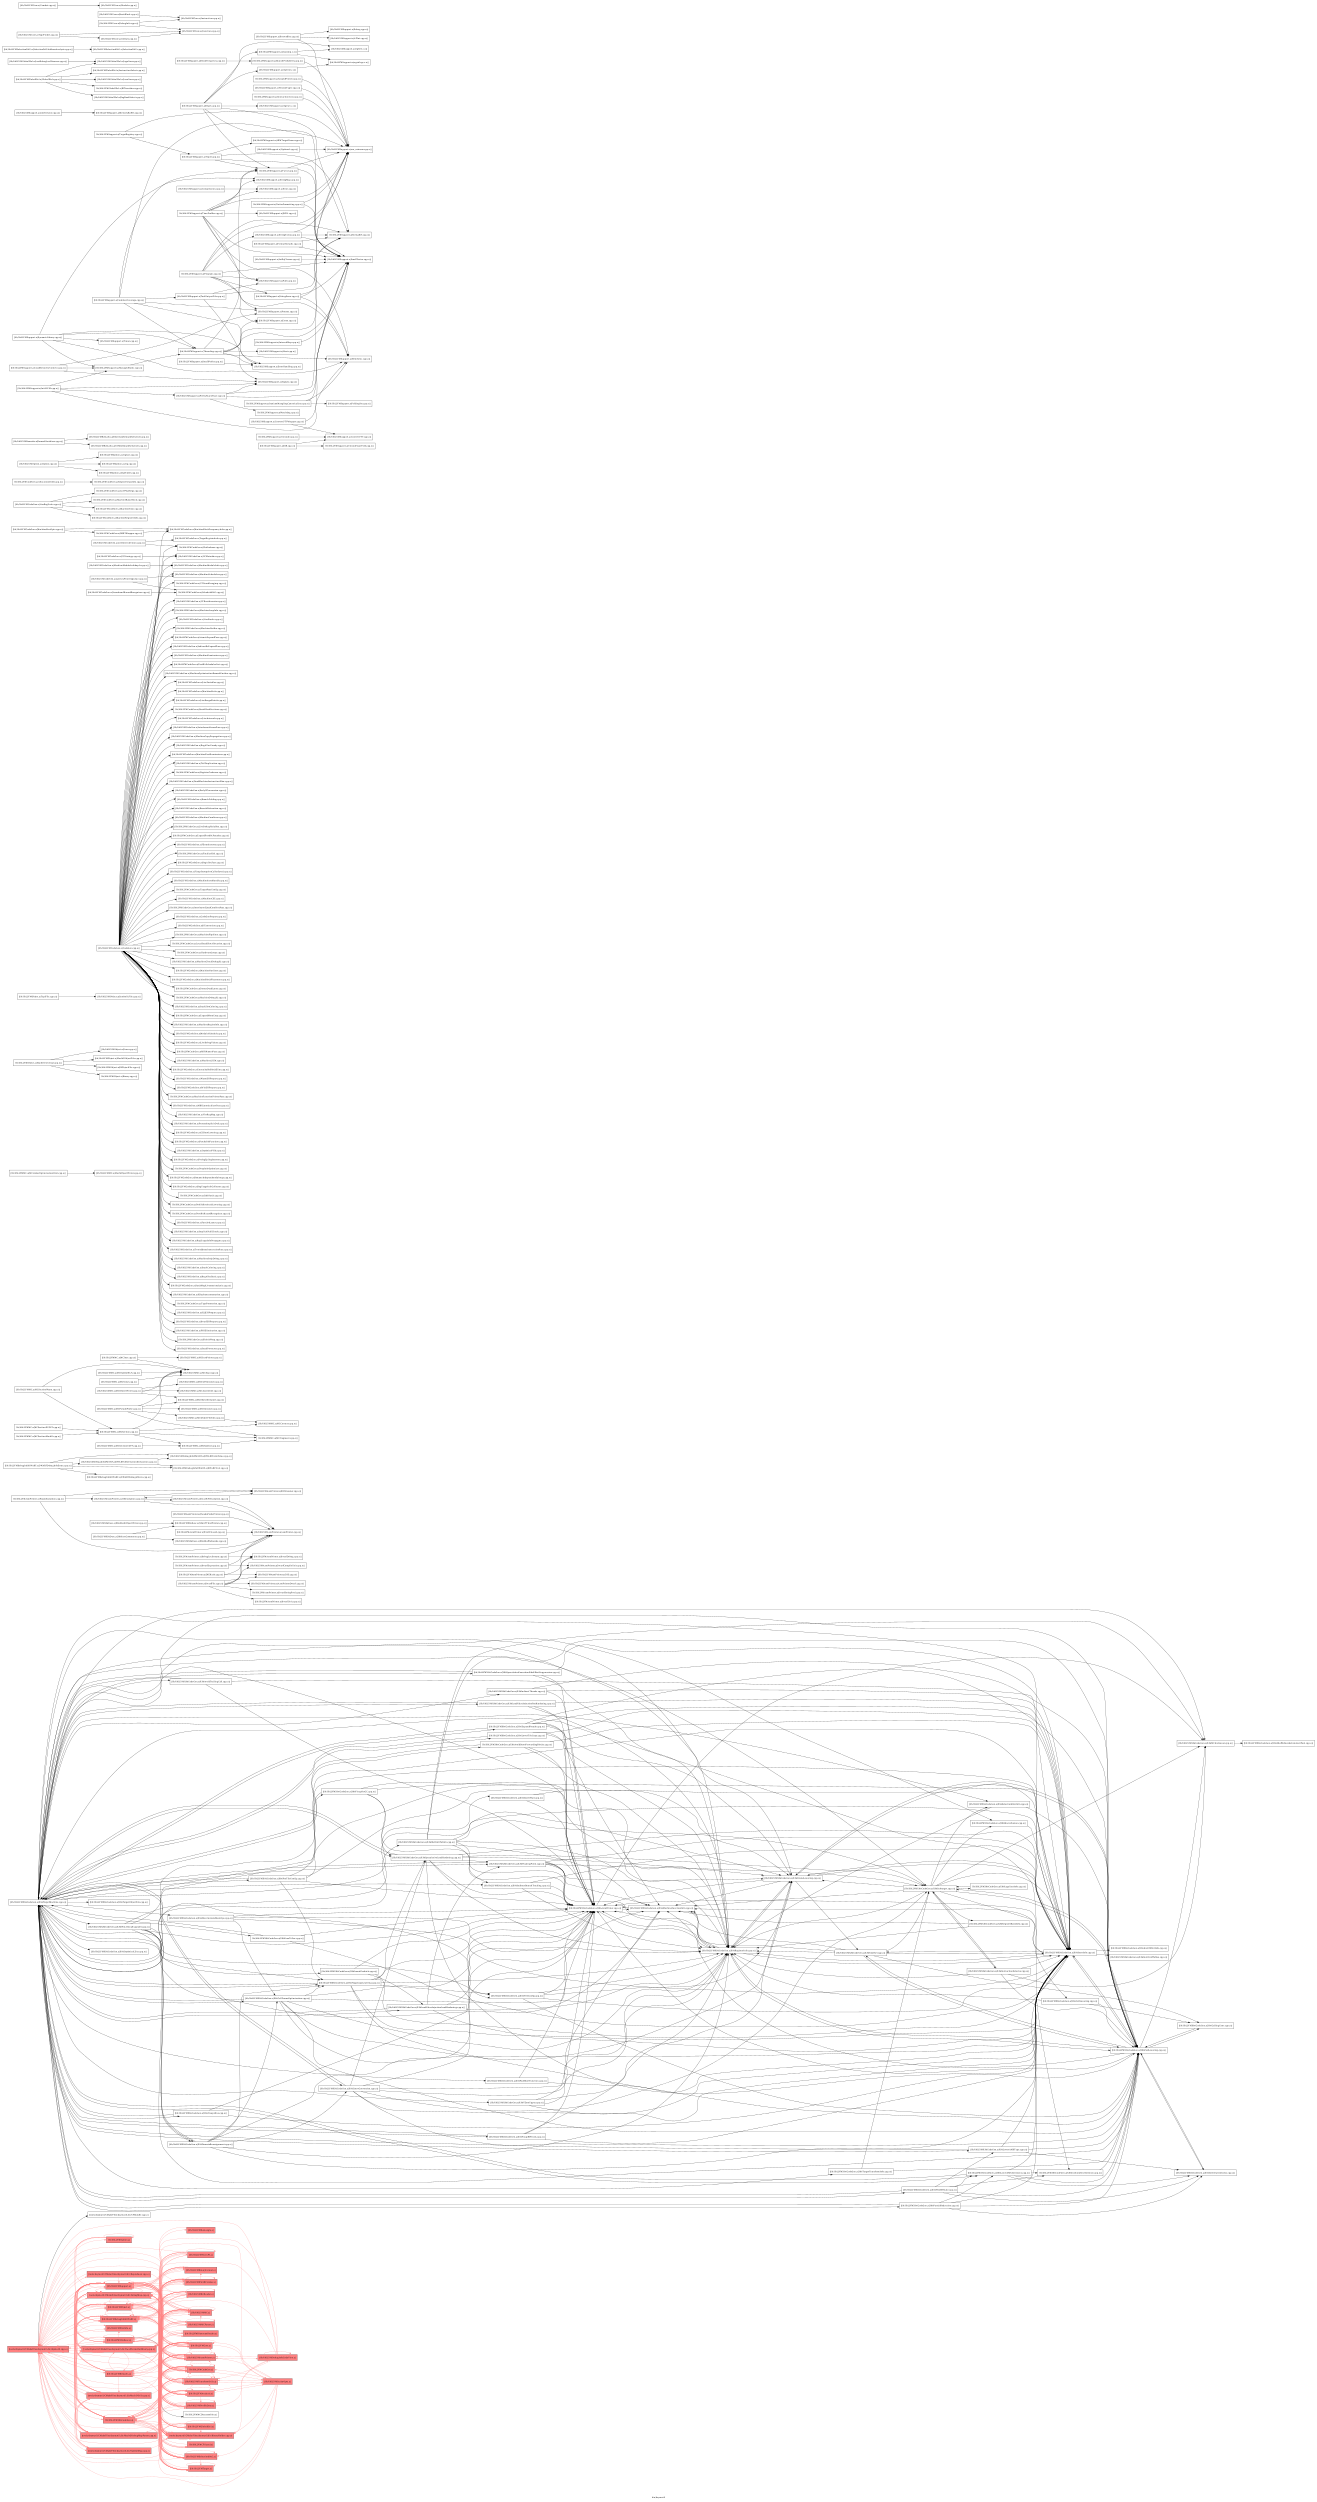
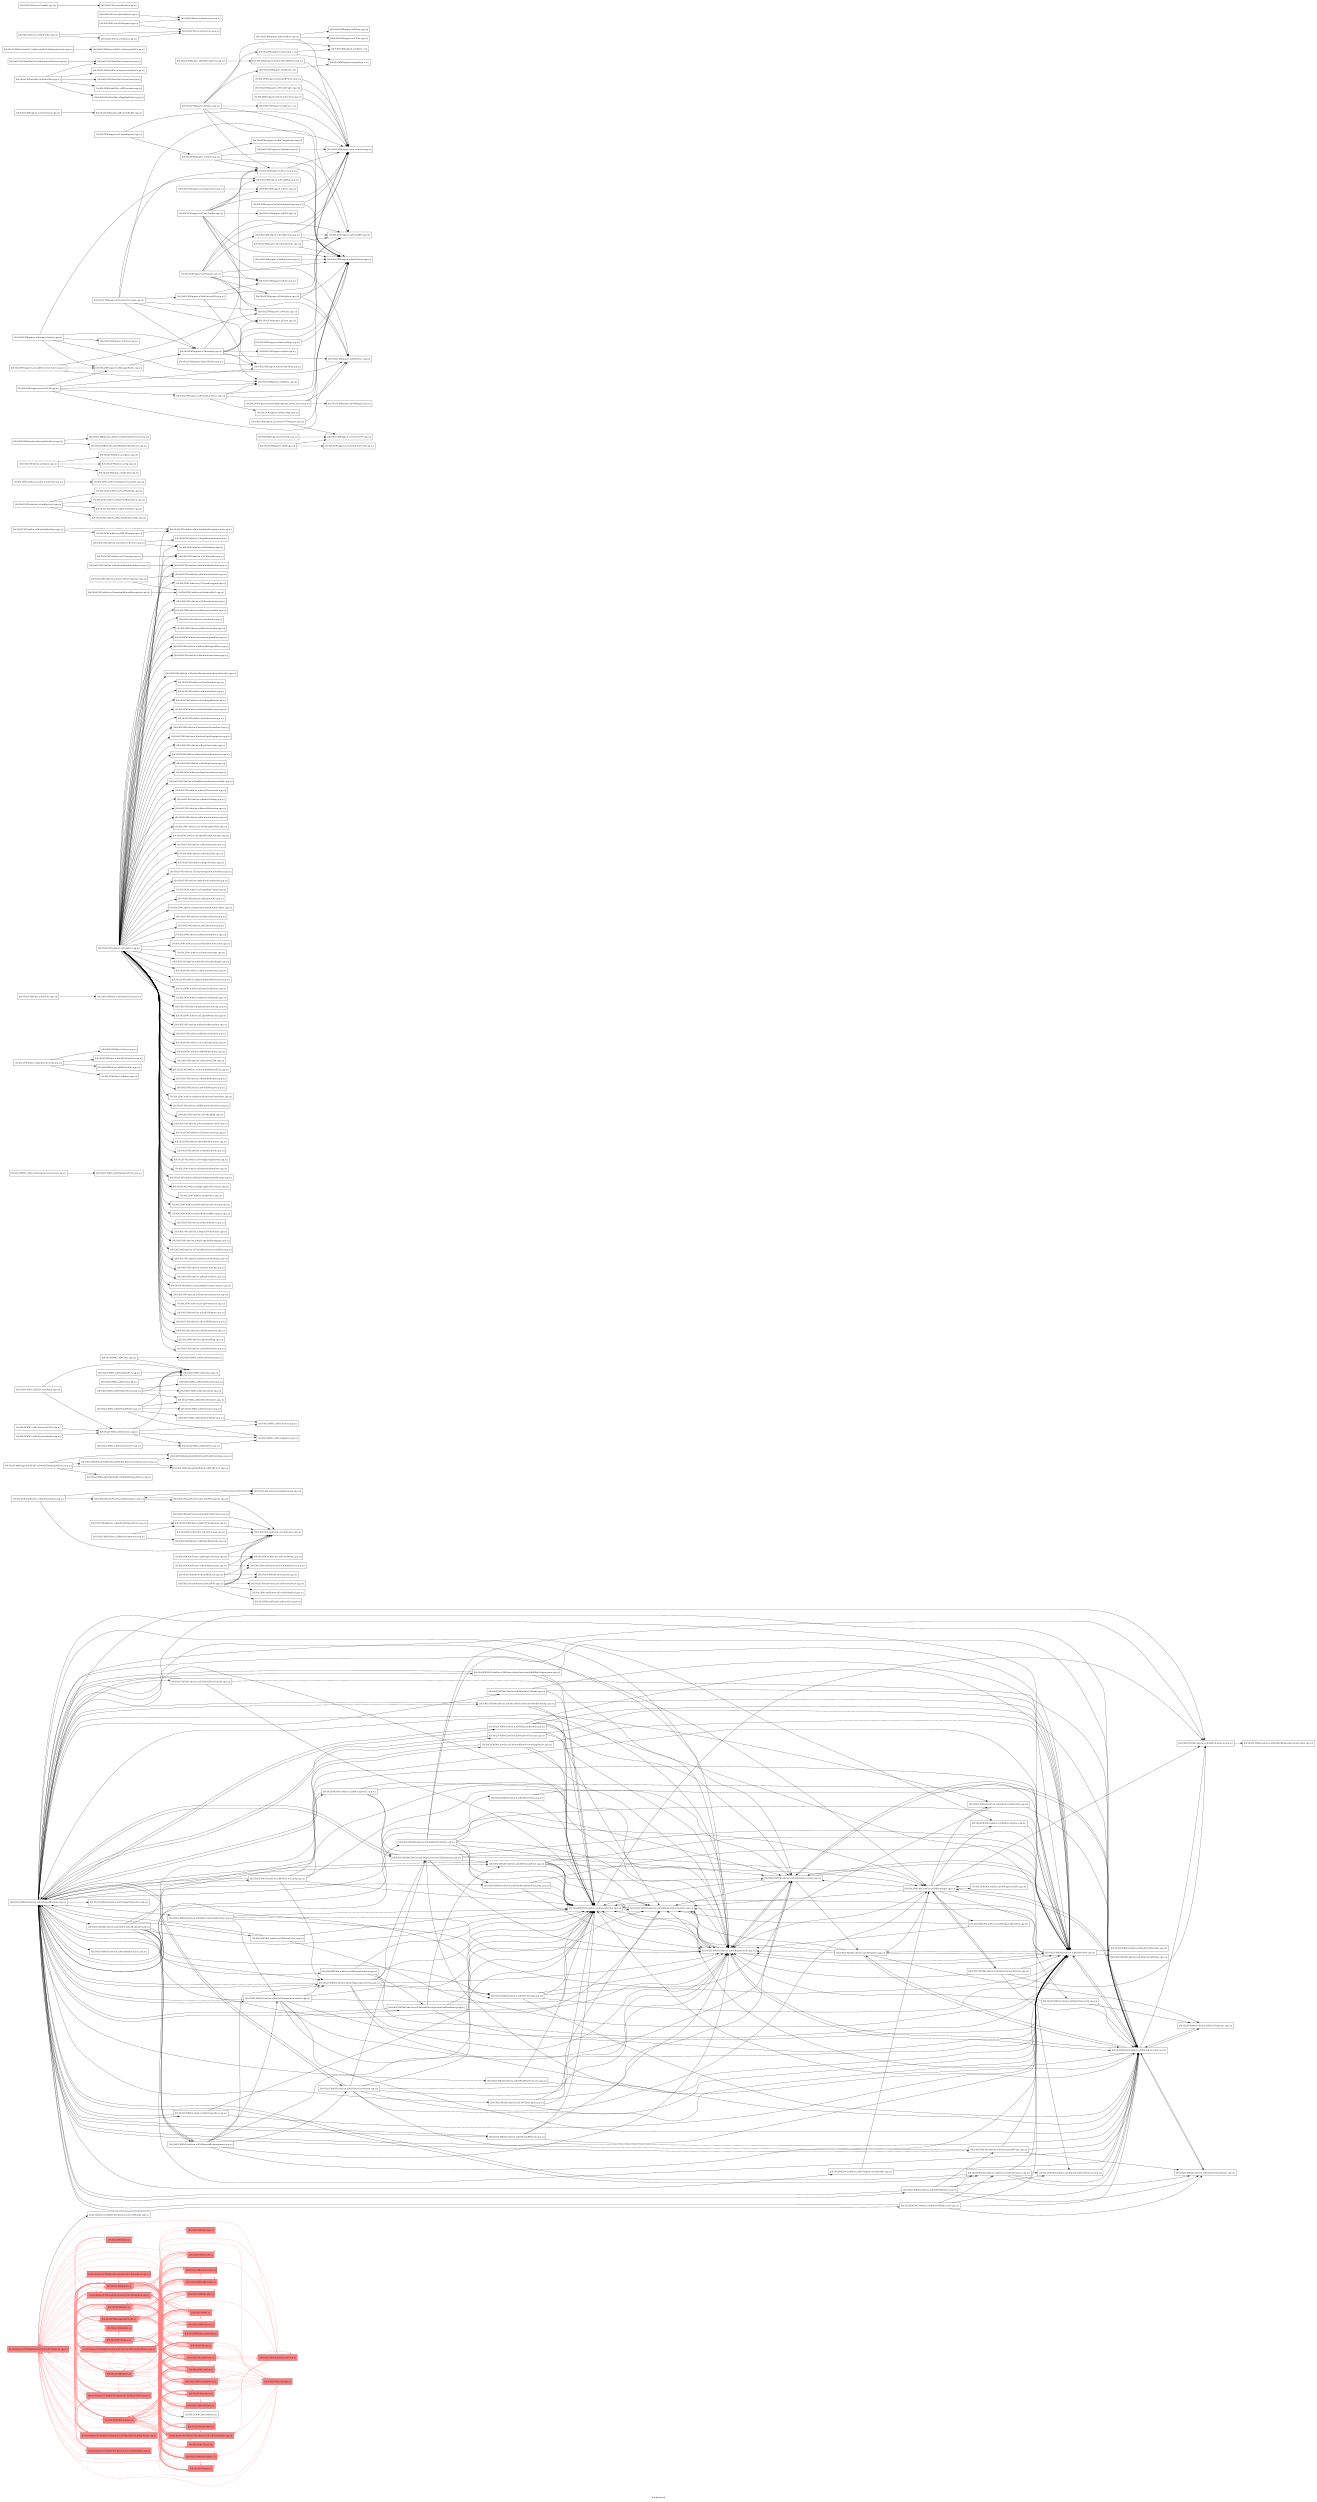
(163, 332) -> (151, 378)
(201, 664) -> none
(211, 1504) -> (239, 1528)
